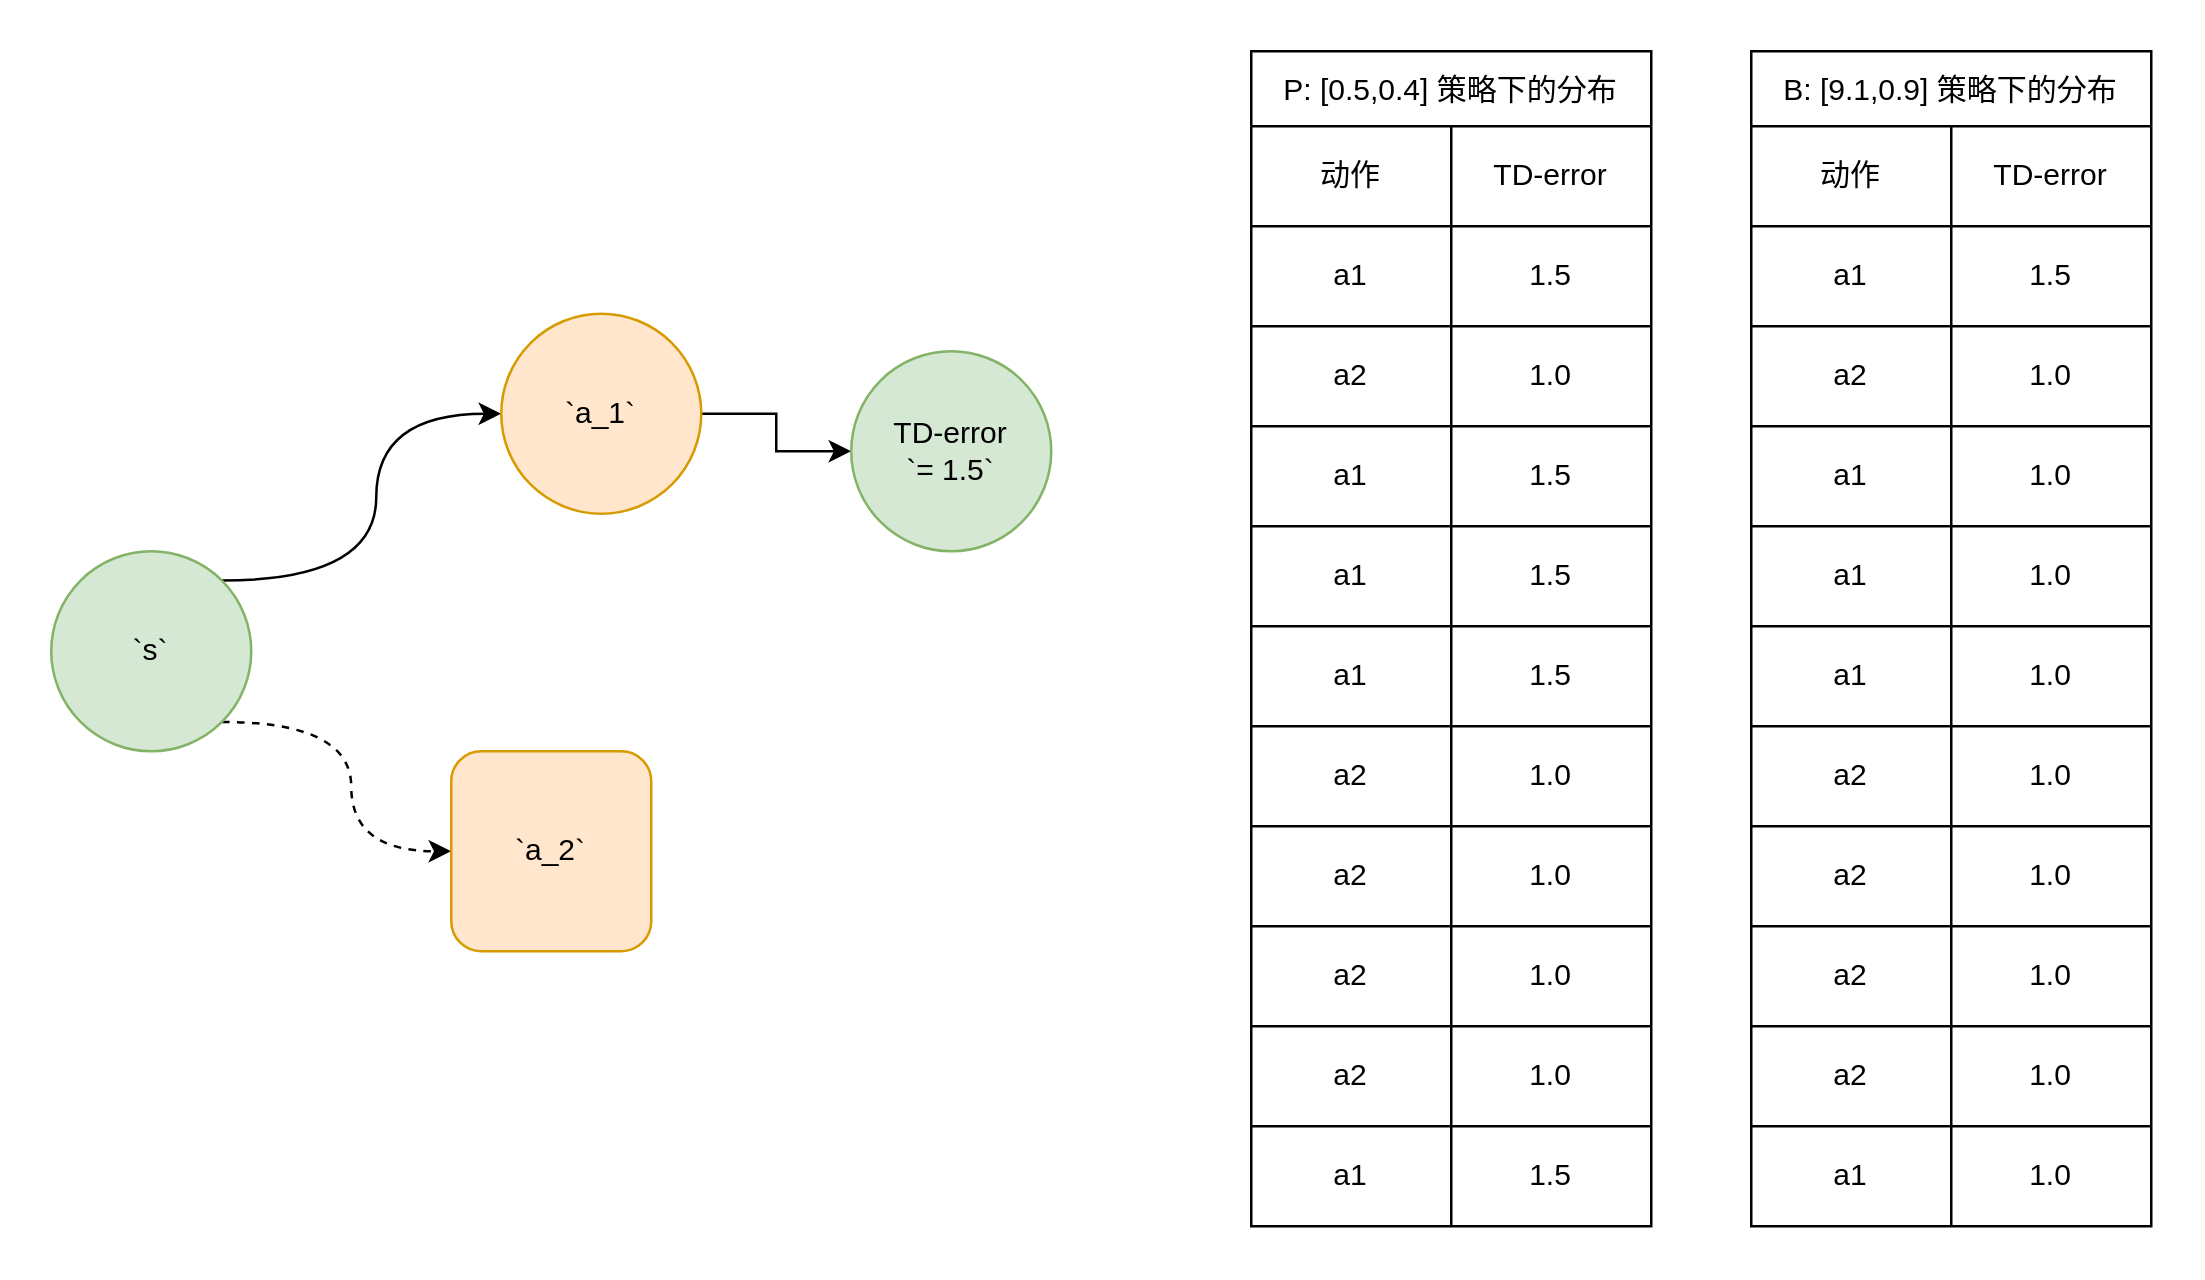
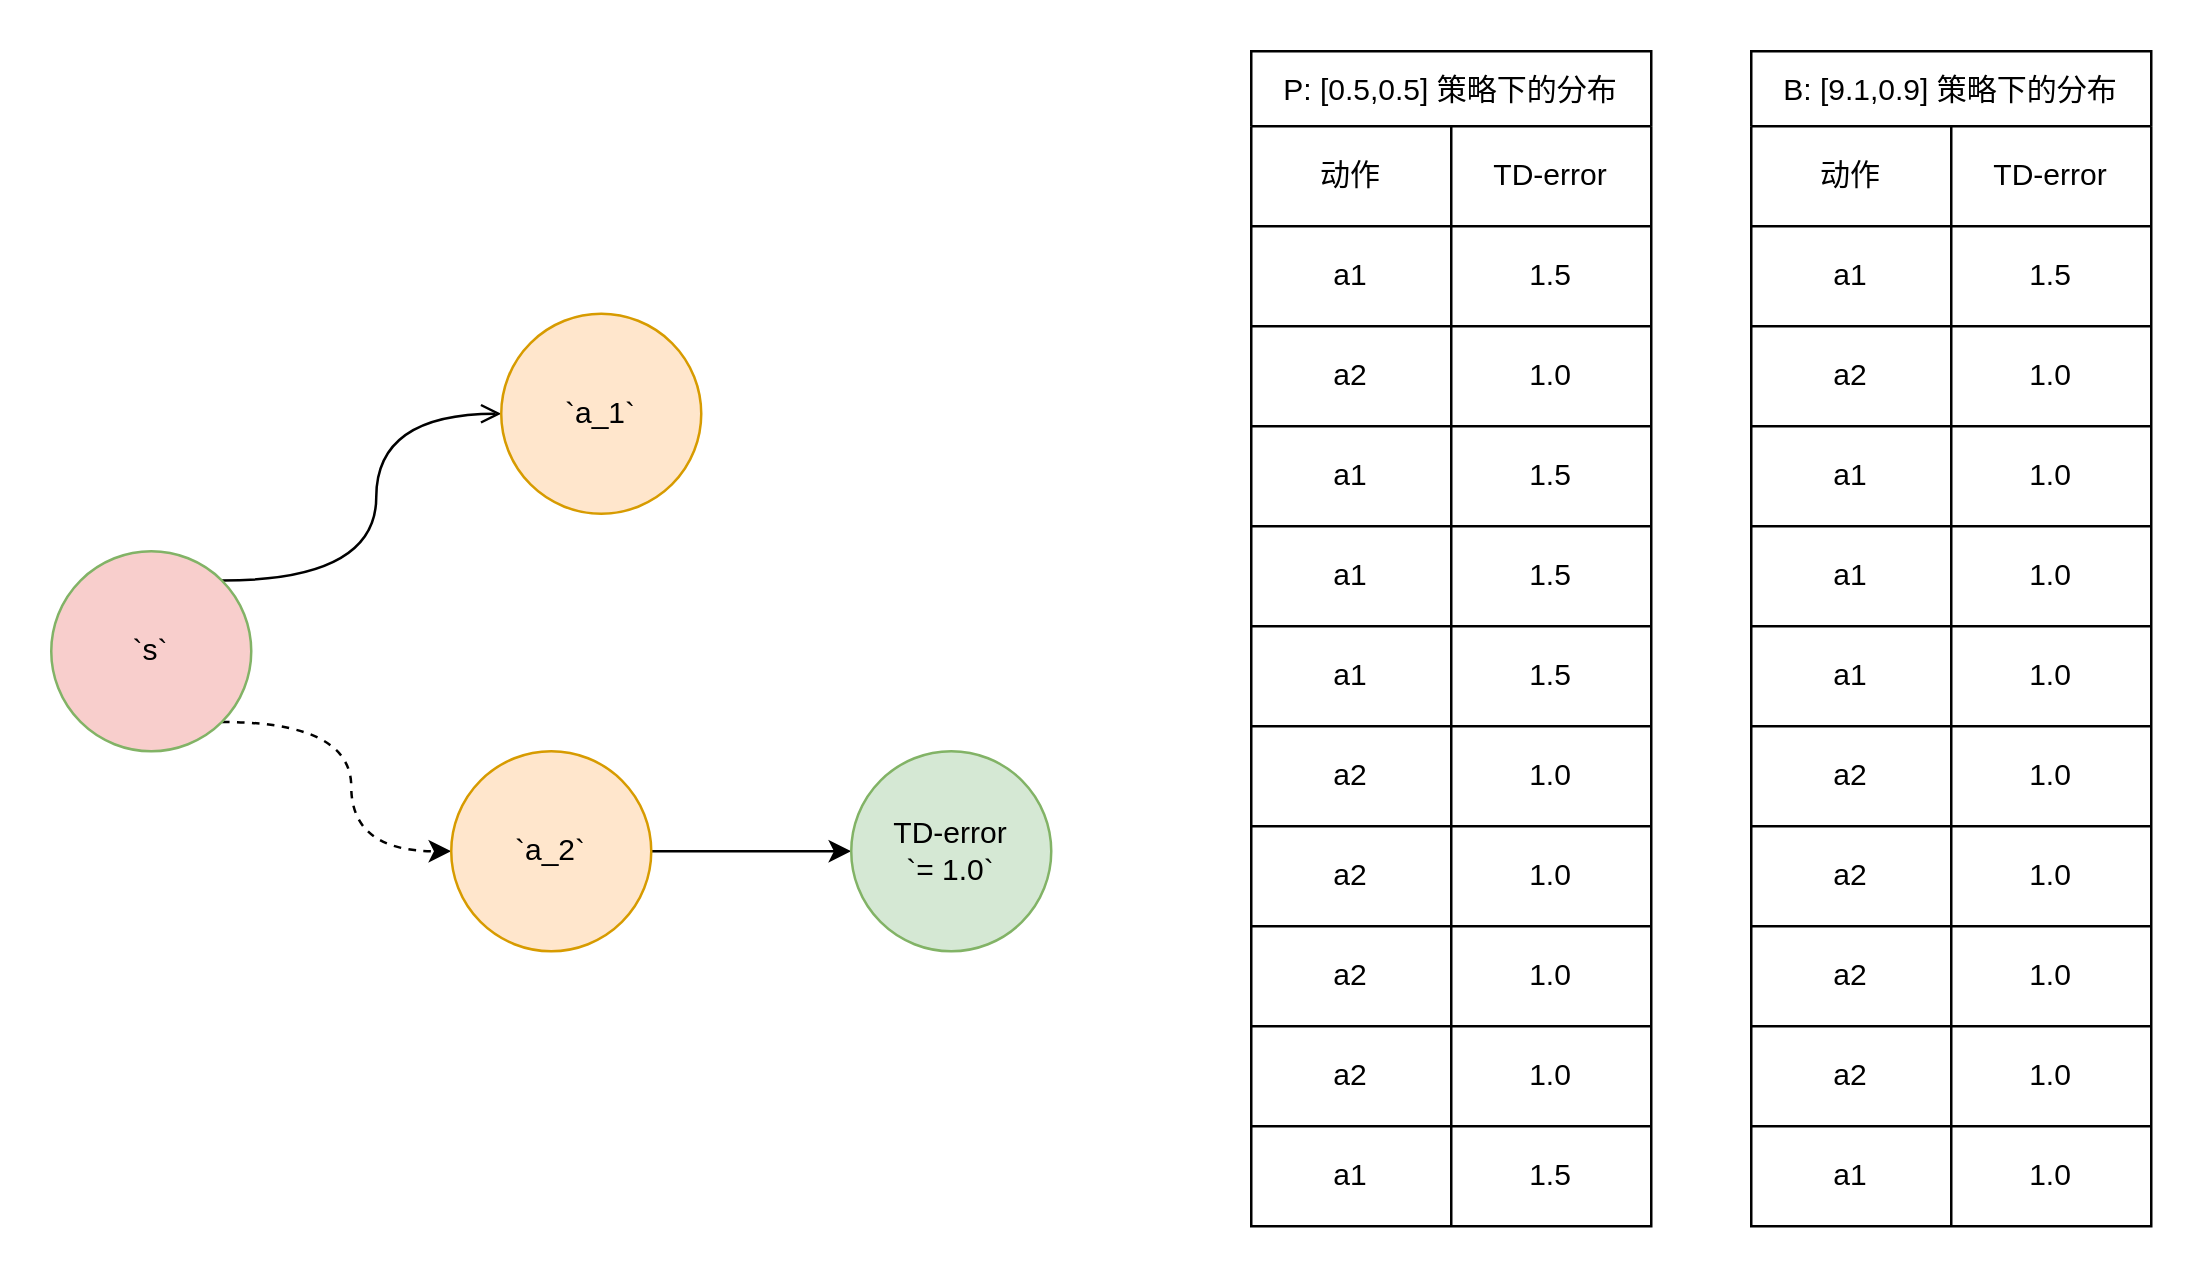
(1450, 90) -> (1450, 90)
(423, 424) -> (428, 424)
(776, 424) -> none
(951, 451) -> none
(151, 651) -> (151, 651)
(551, 851) -> (551, 851)
none -> (743, 851)
none -> (951, 851)
